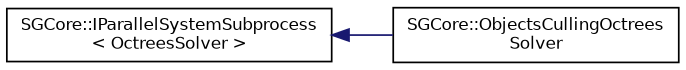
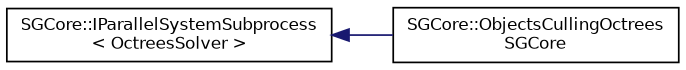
(536, 35) -> (536, 35)
